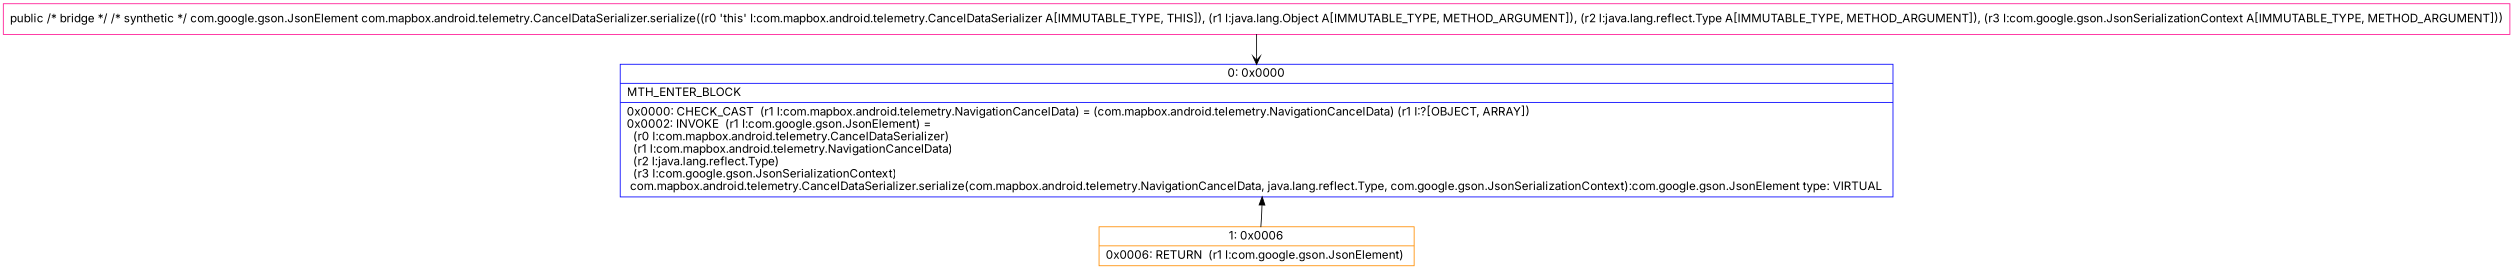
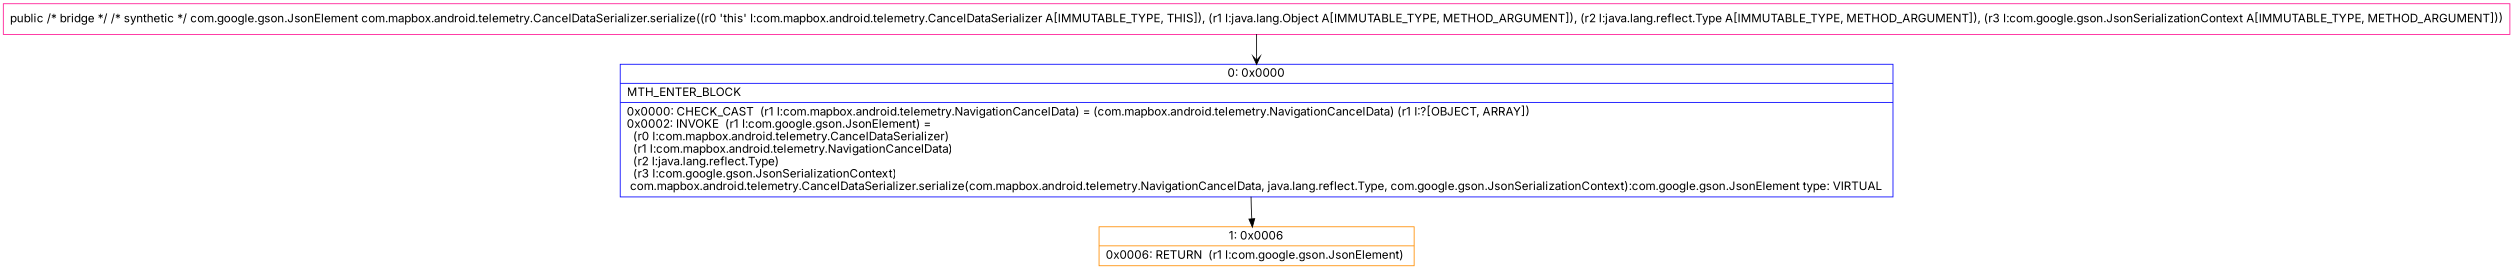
(1262, 216) -> (1251, 208)
